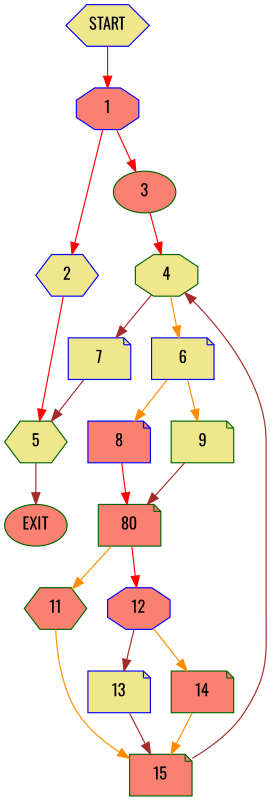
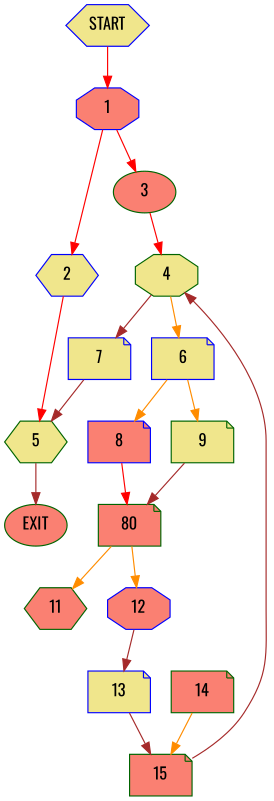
(134, 561) -> (134, 561)
(167, 645) -> none
(71, 700) -> none
